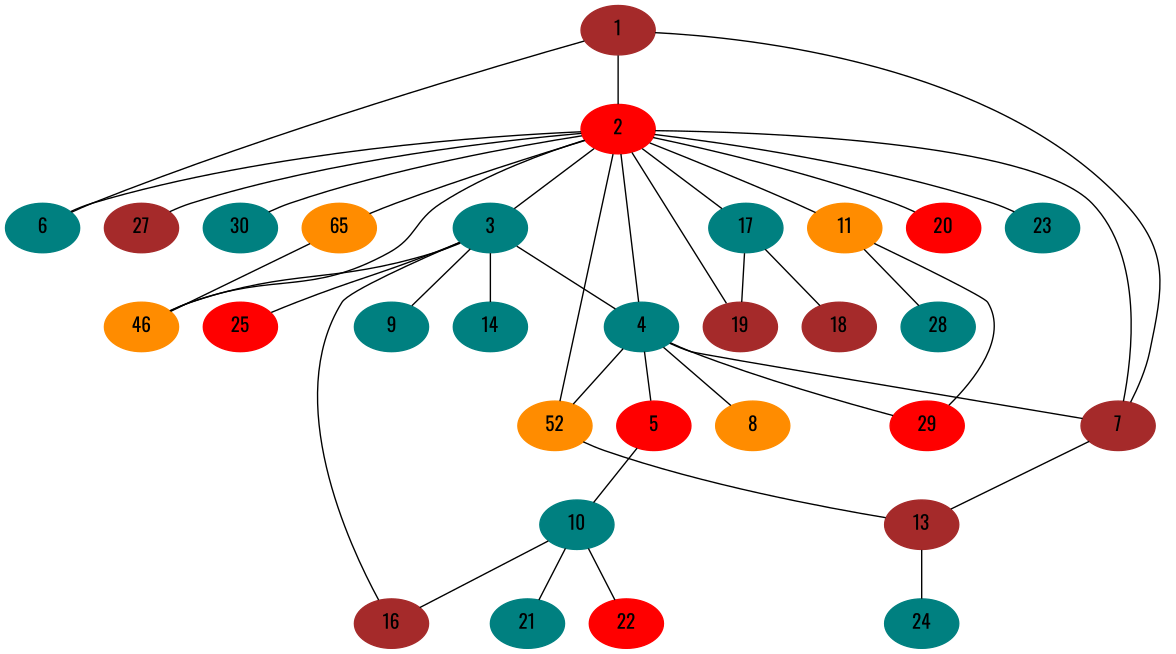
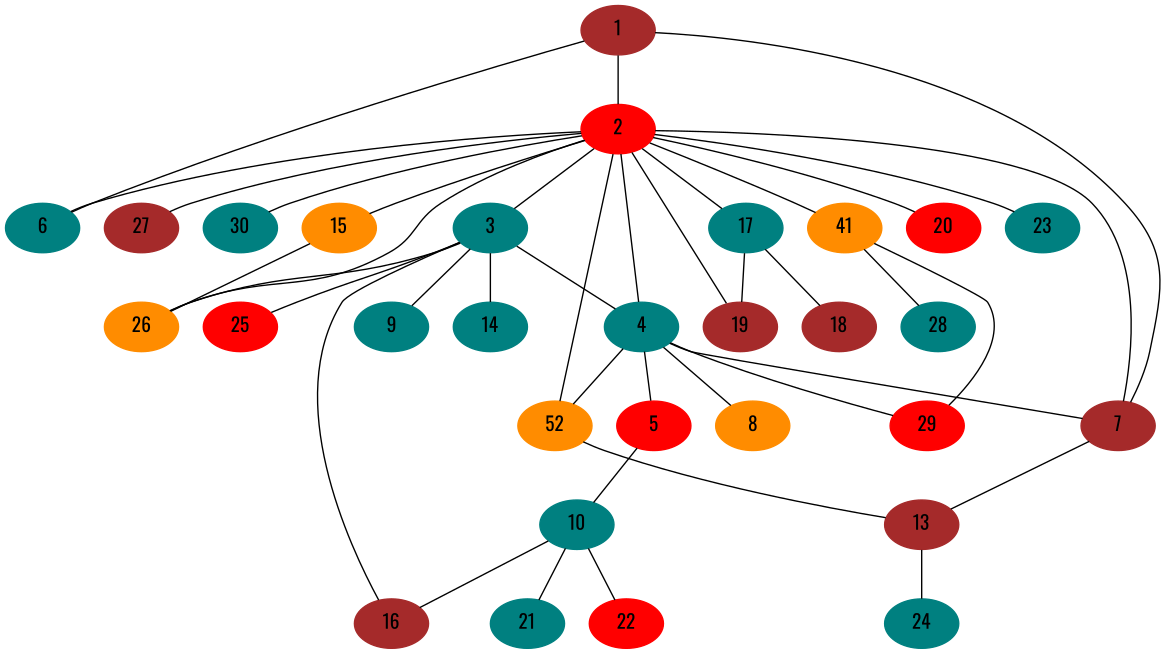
(339, 228) -> (339, 228)
(845, 228) -> (845, 228)
(141, 327) -> (141, 327)
